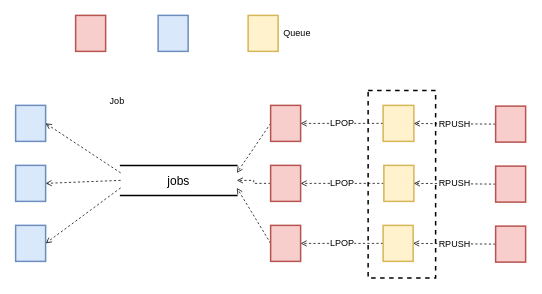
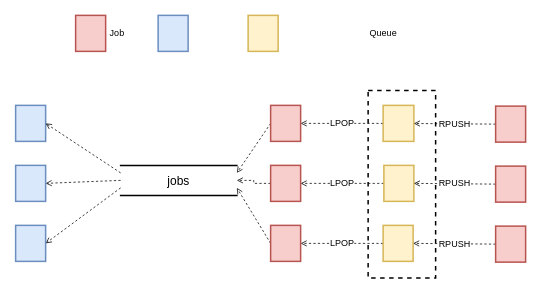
(297, 33) -> (383, 33)
(117, 101) -> (117, 33)
